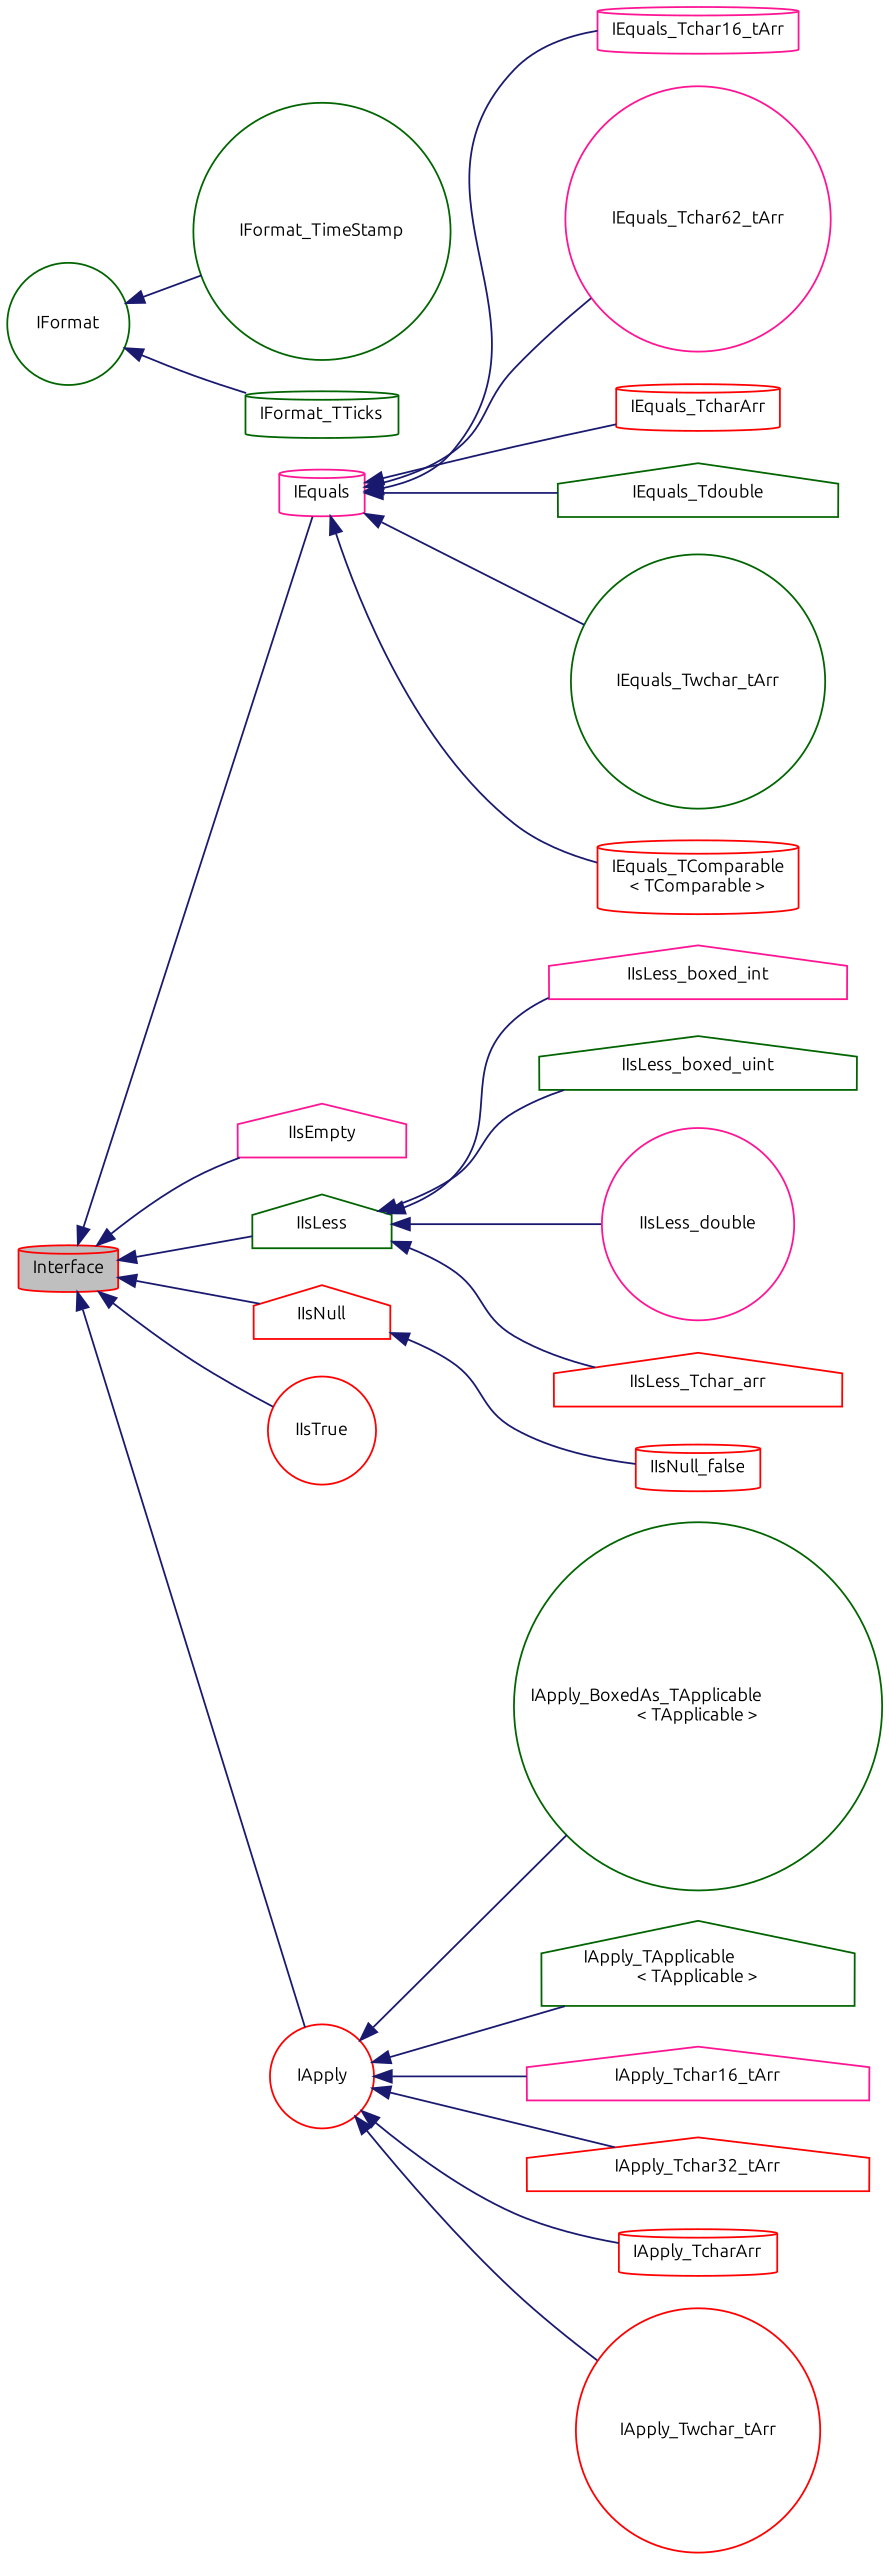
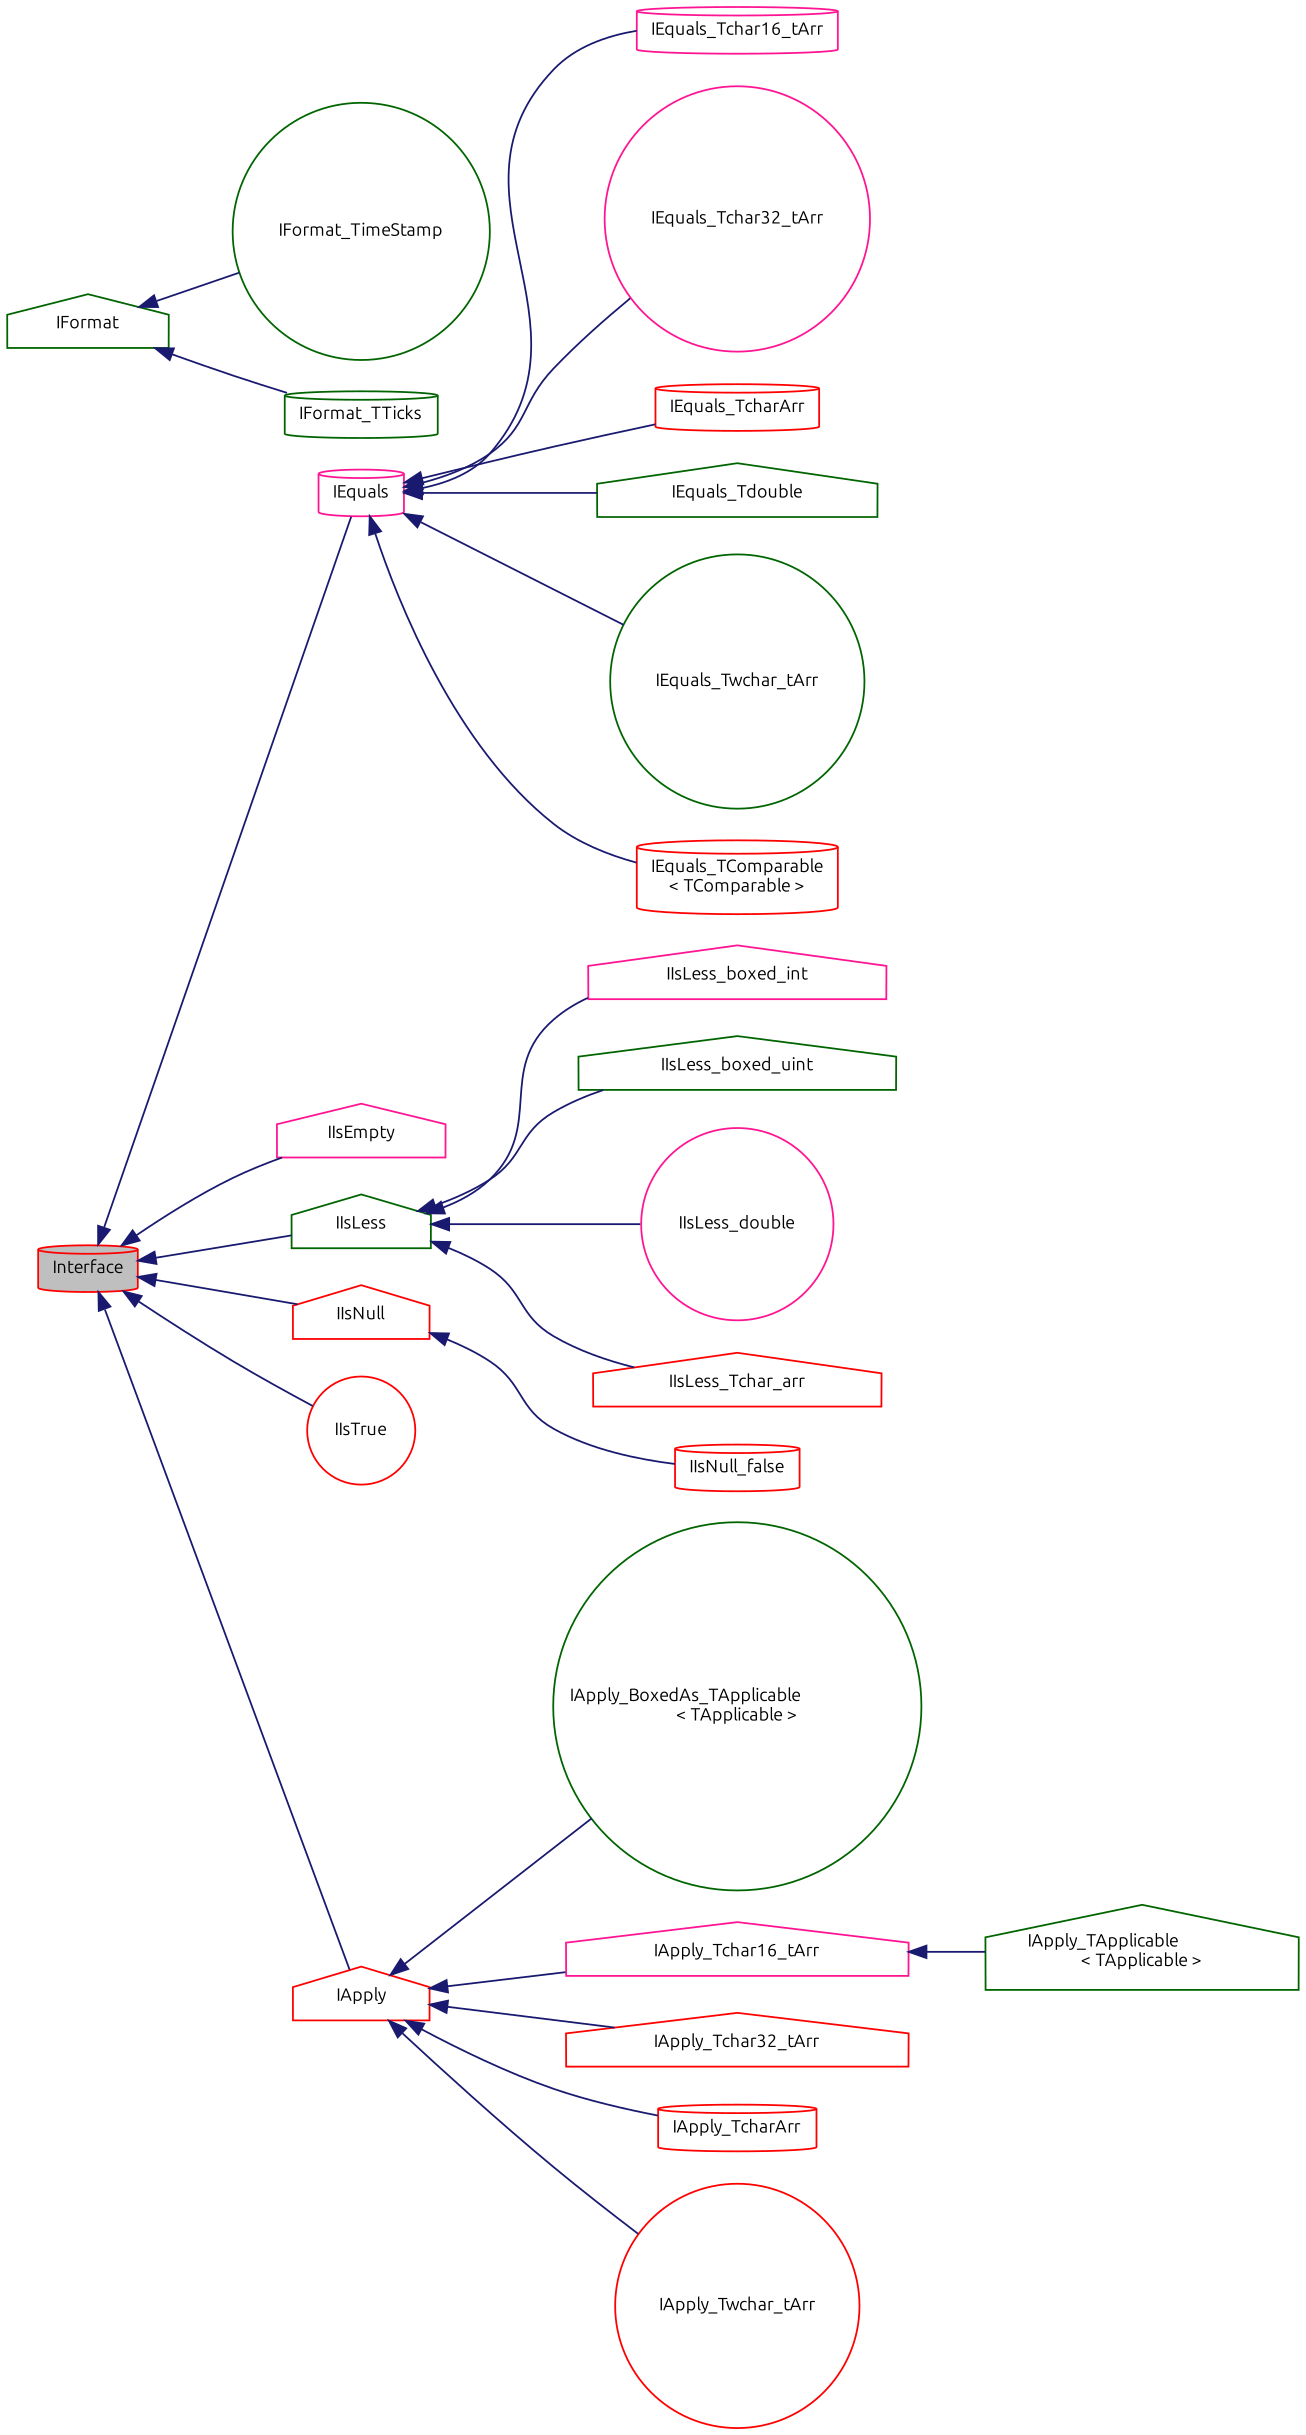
(698, 219) -> (737, 219)
(68, 324) -> (88, 324)
(478, 2032) -> (956, 1952)
(322, 2076) -> (361, 1996)
